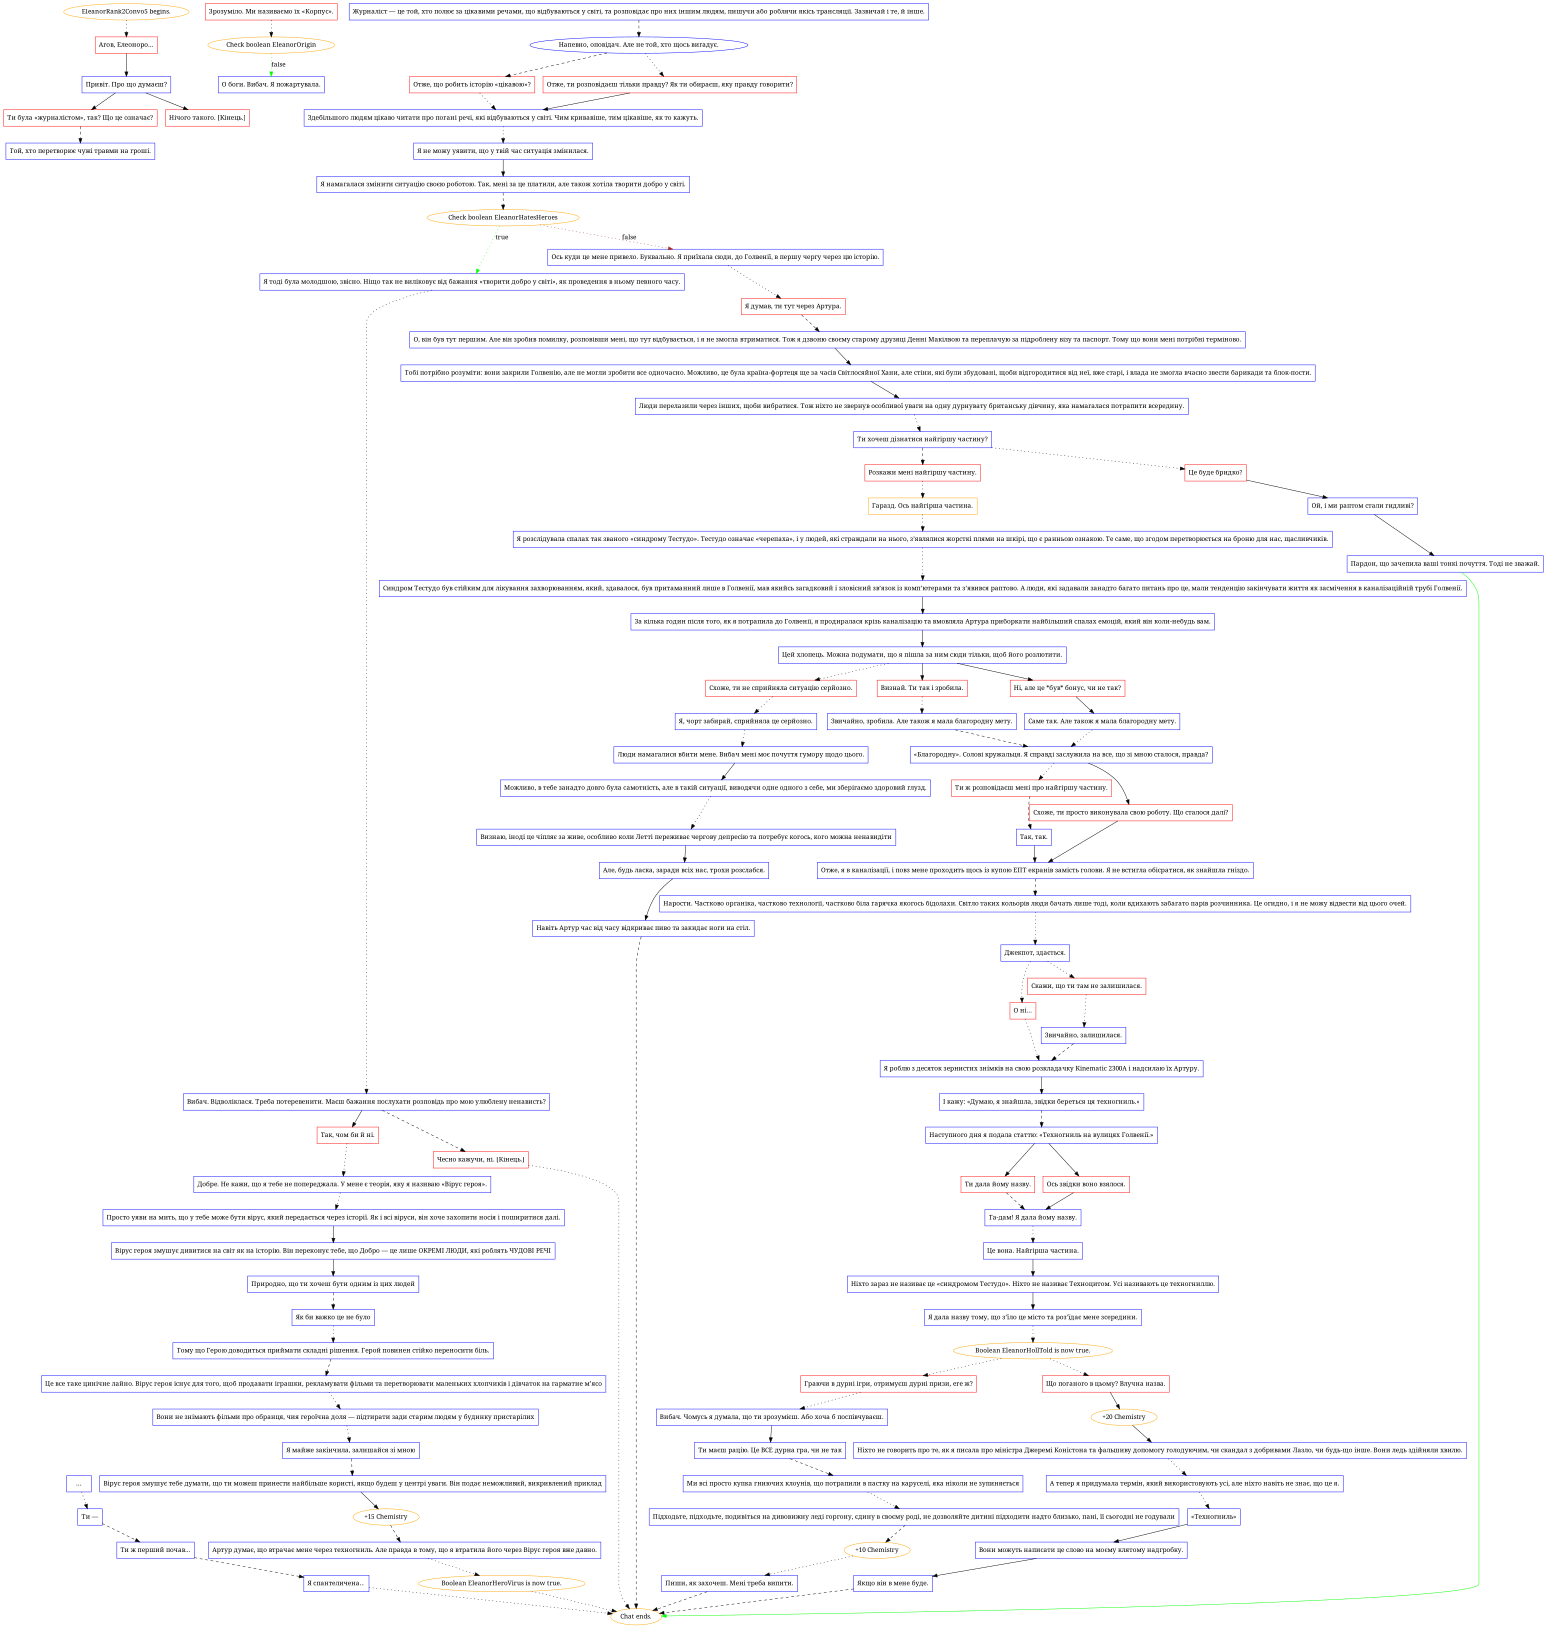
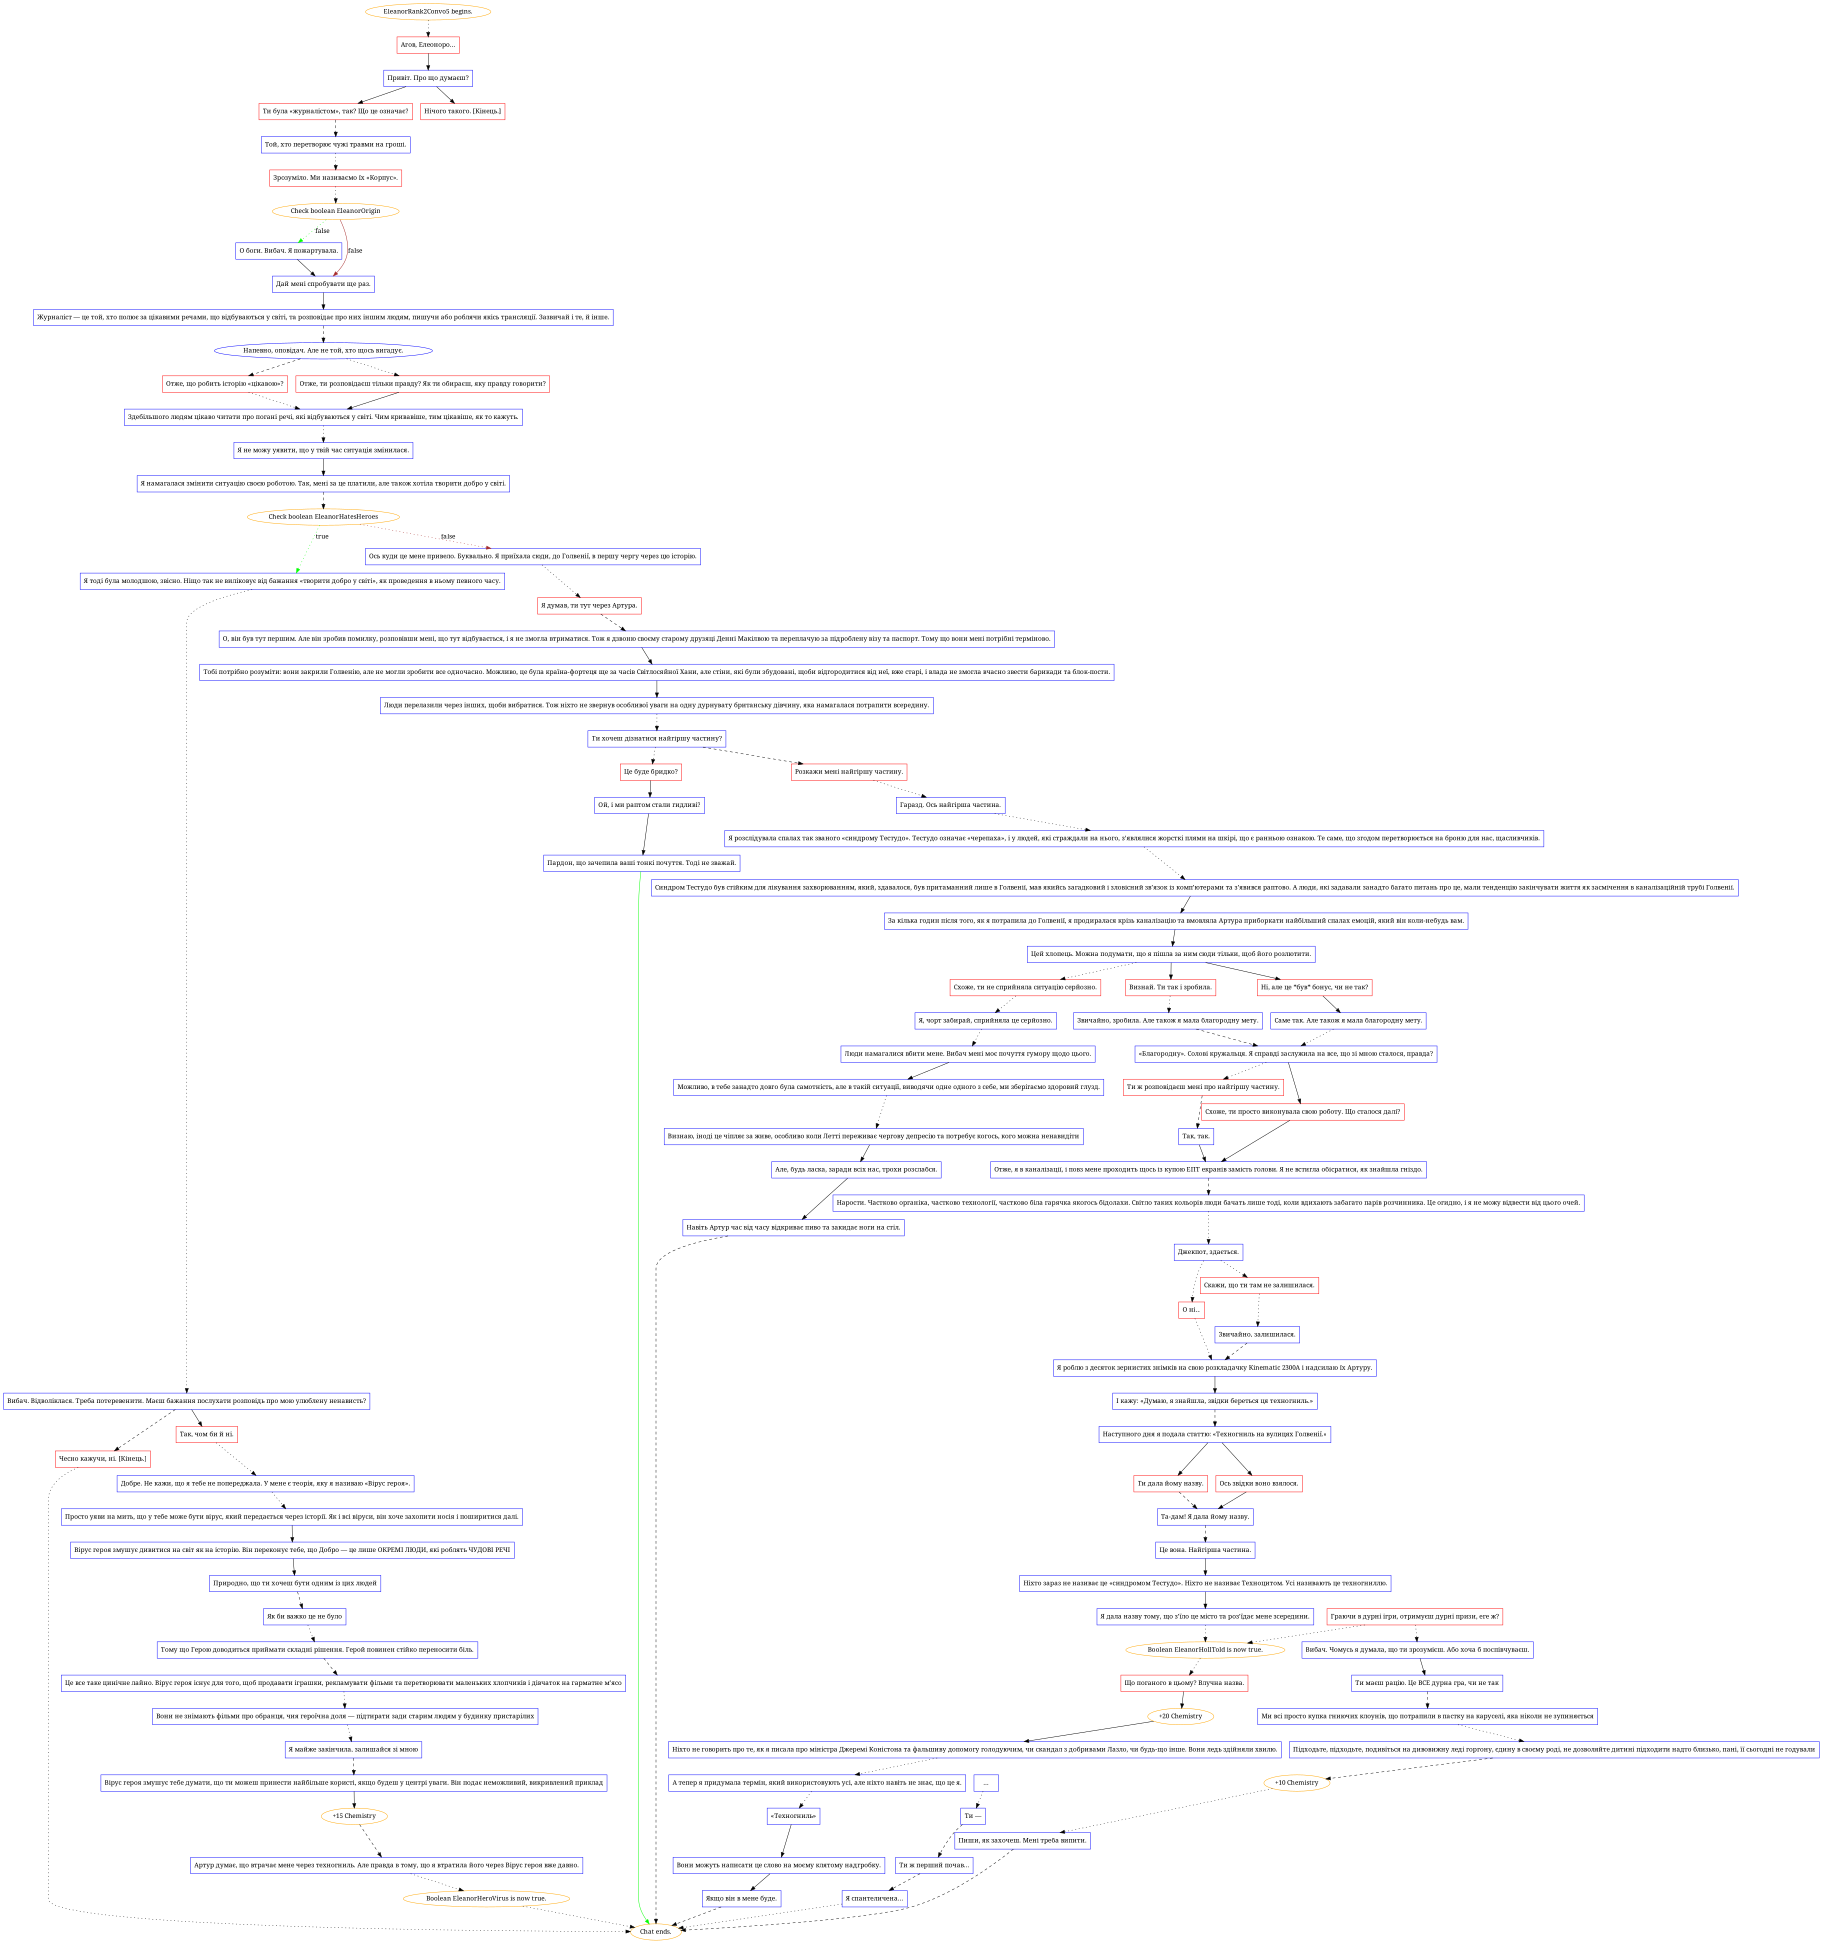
none -> (336, 159)
none -> (323, 284)
(923, 506) -> (951, 805)
(1033, 1232) -> (1205, 1531)
(965, 1367) -> (1308, 1634)
